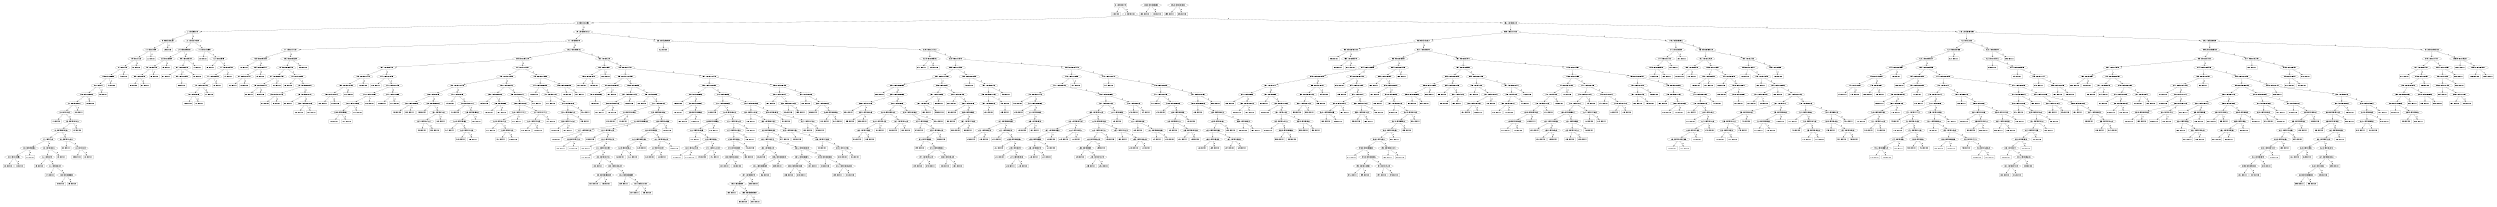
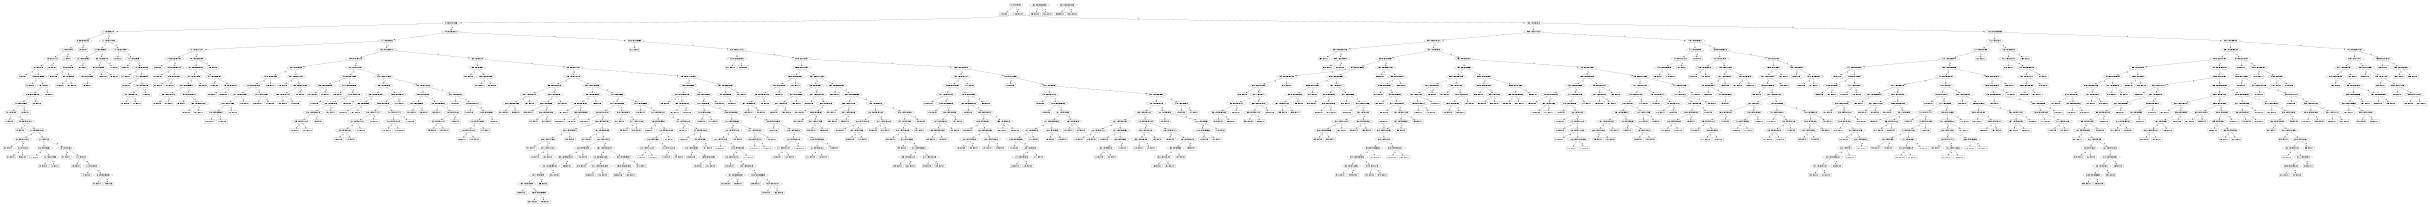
(1770, 90) -> (1804, 72)
(1005, 107) -> (749, 107)
(1392, 134) -> (1384, 125)
